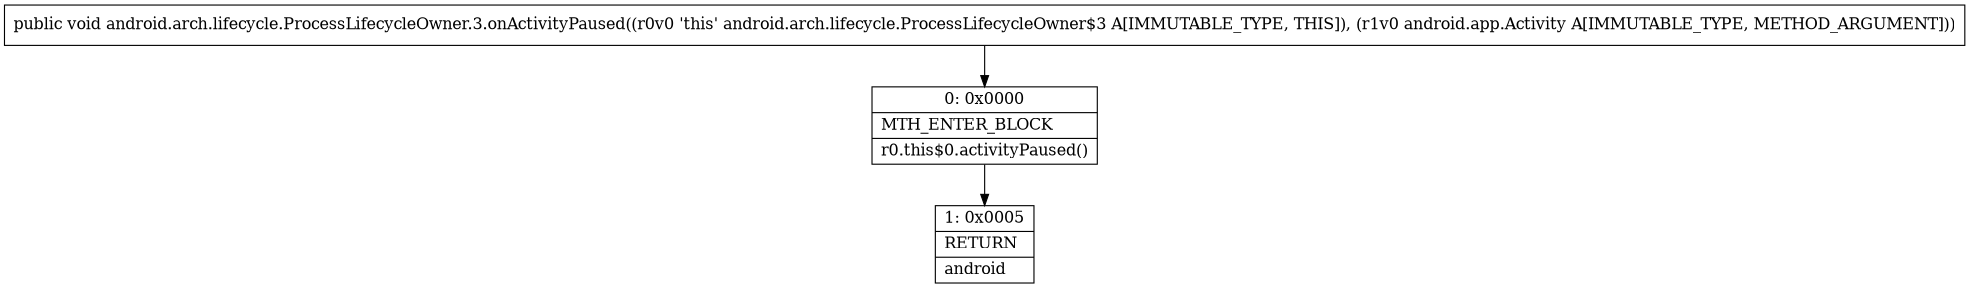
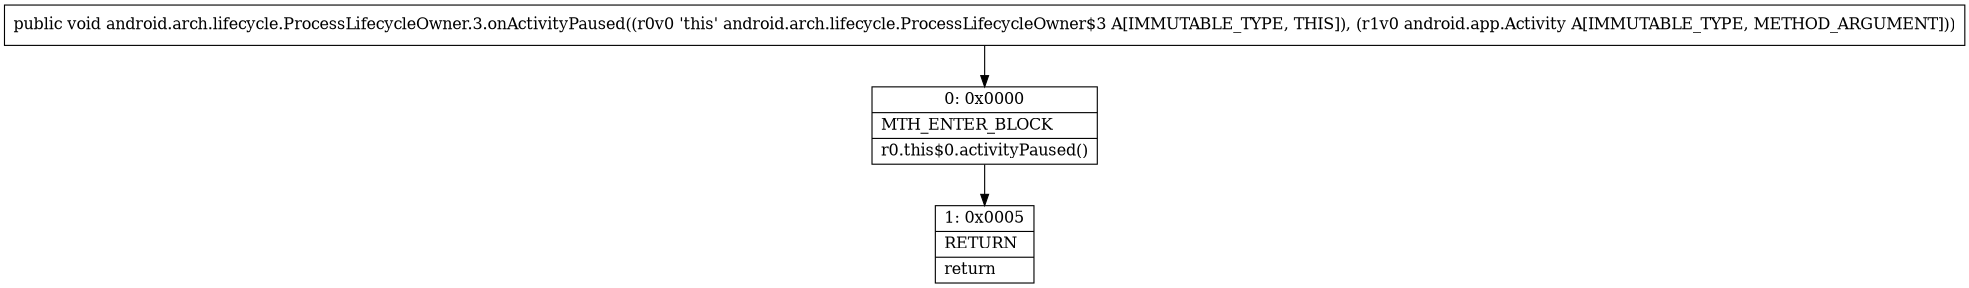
(975, 270) -> (970, 270)
